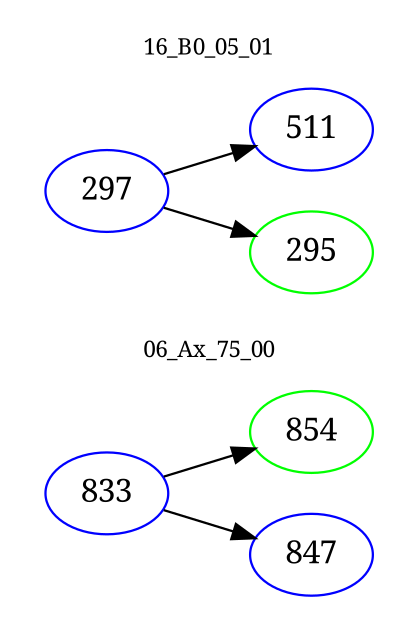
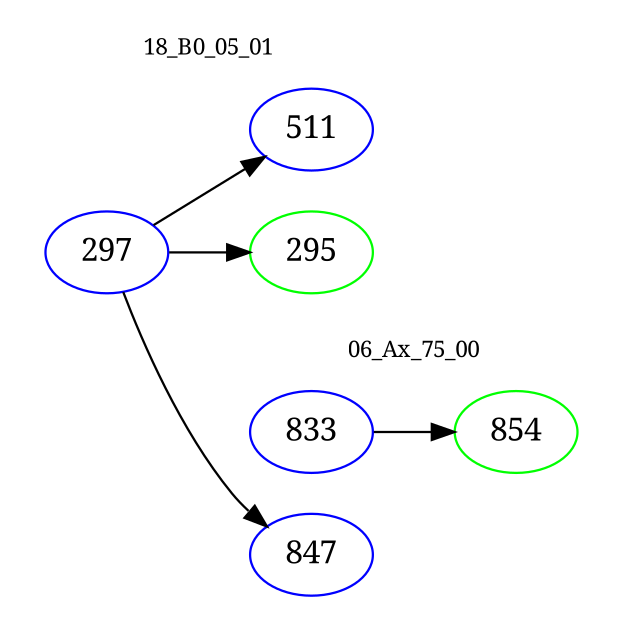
(209, 49) -> (209, 49)
(198, 521) -> (176, 408)
